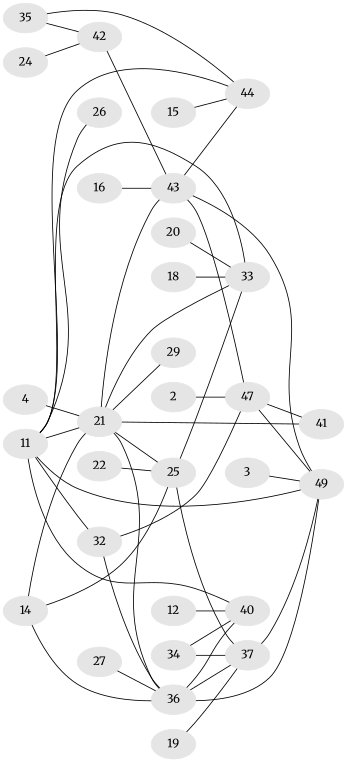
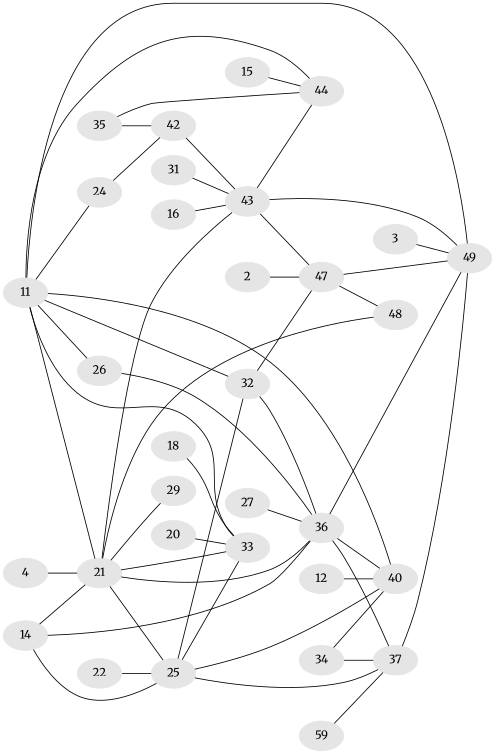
none -> (173, 170)
none -> (62, 243)
none -> (231, 423)
(321, 424) -> (395, 315)
none -> (210, 529)
none -> (291, 638)
(173, 744) -> (321, 736)
